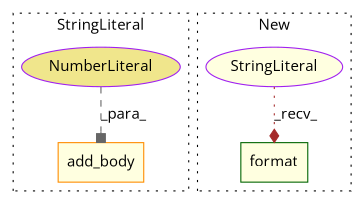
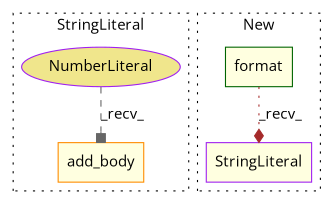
(274, 67) -> (259, 162)
(274, 108) -> (259, 108)
(124, 115) -> (123, 115)
